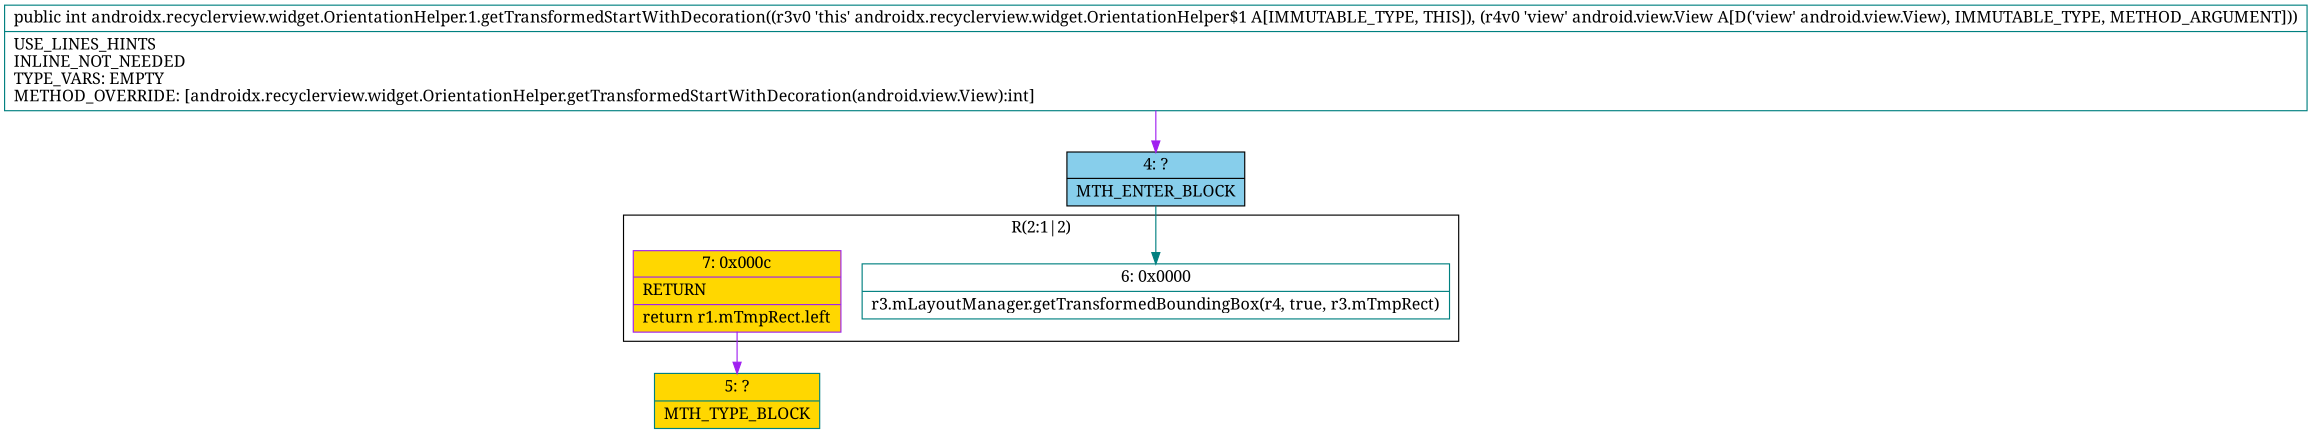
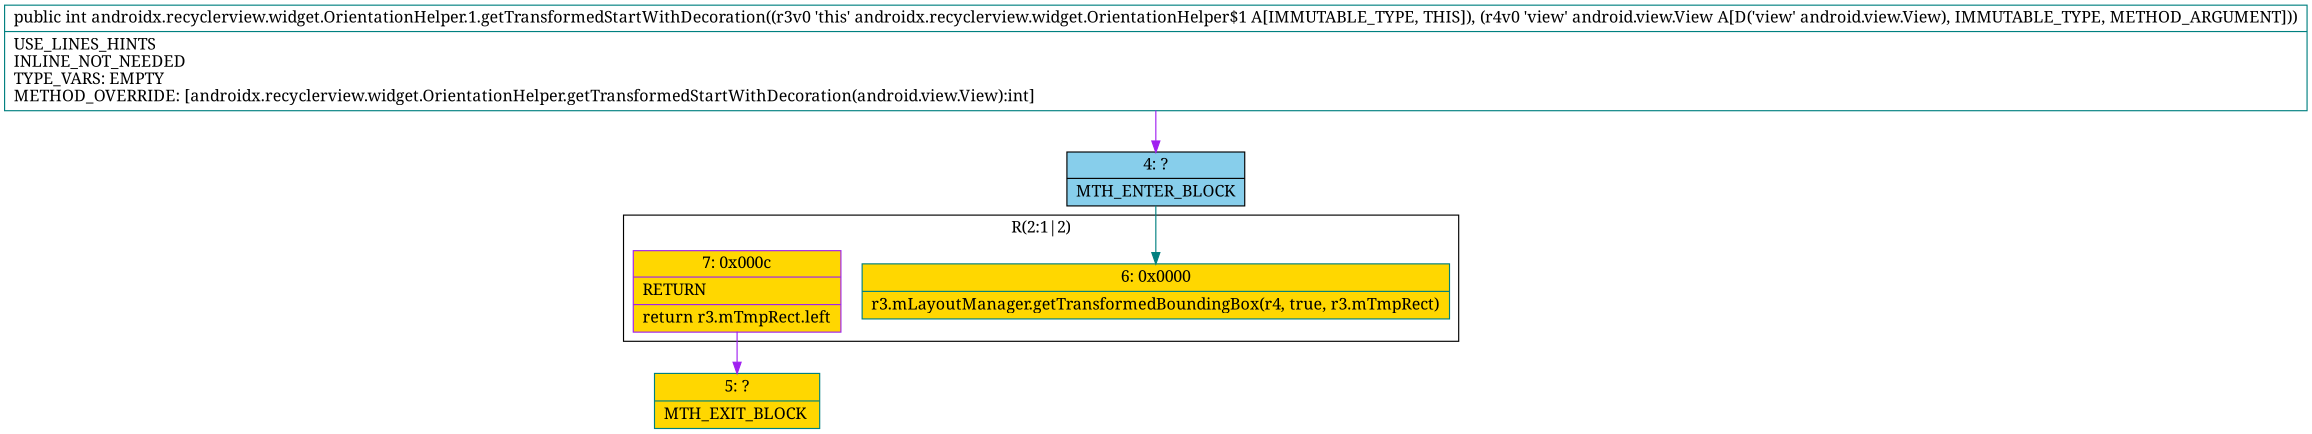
(1156, 291) -> (1156, 291)
(737, 318) -> (737, 318)
(737, 414) -> (735, 414)
